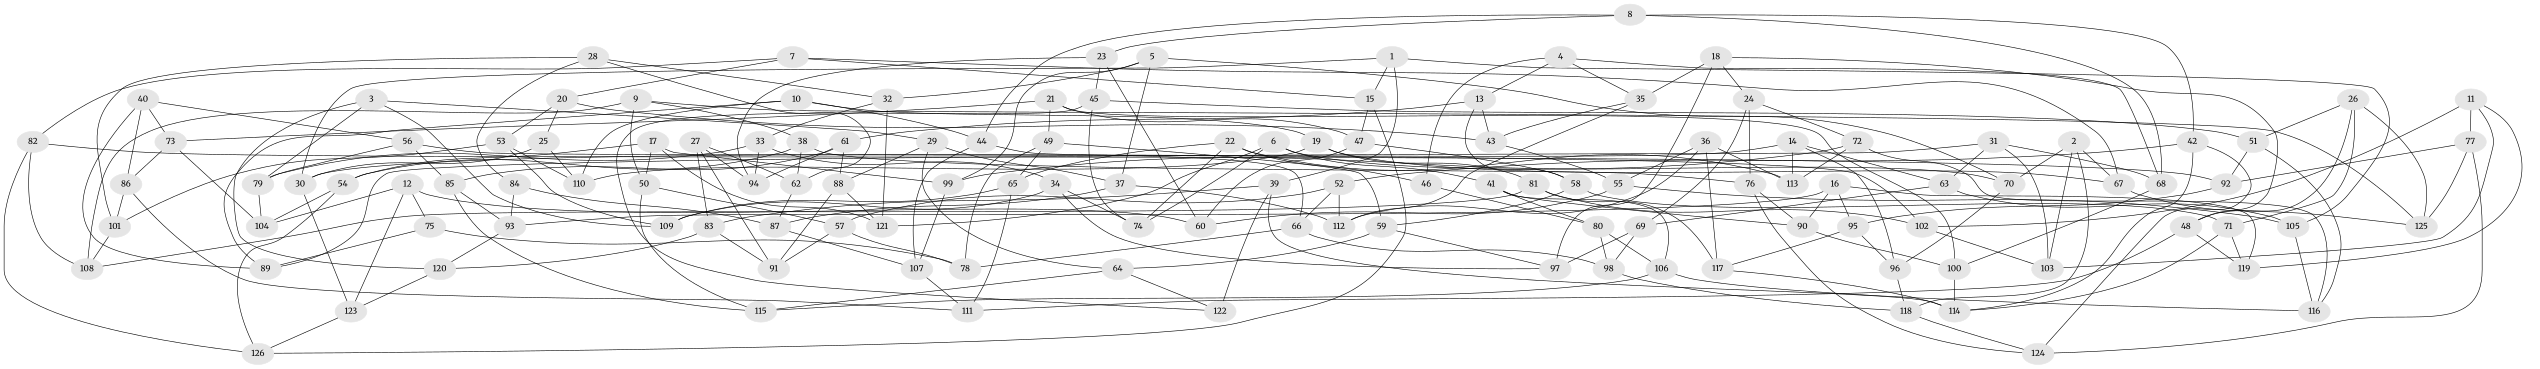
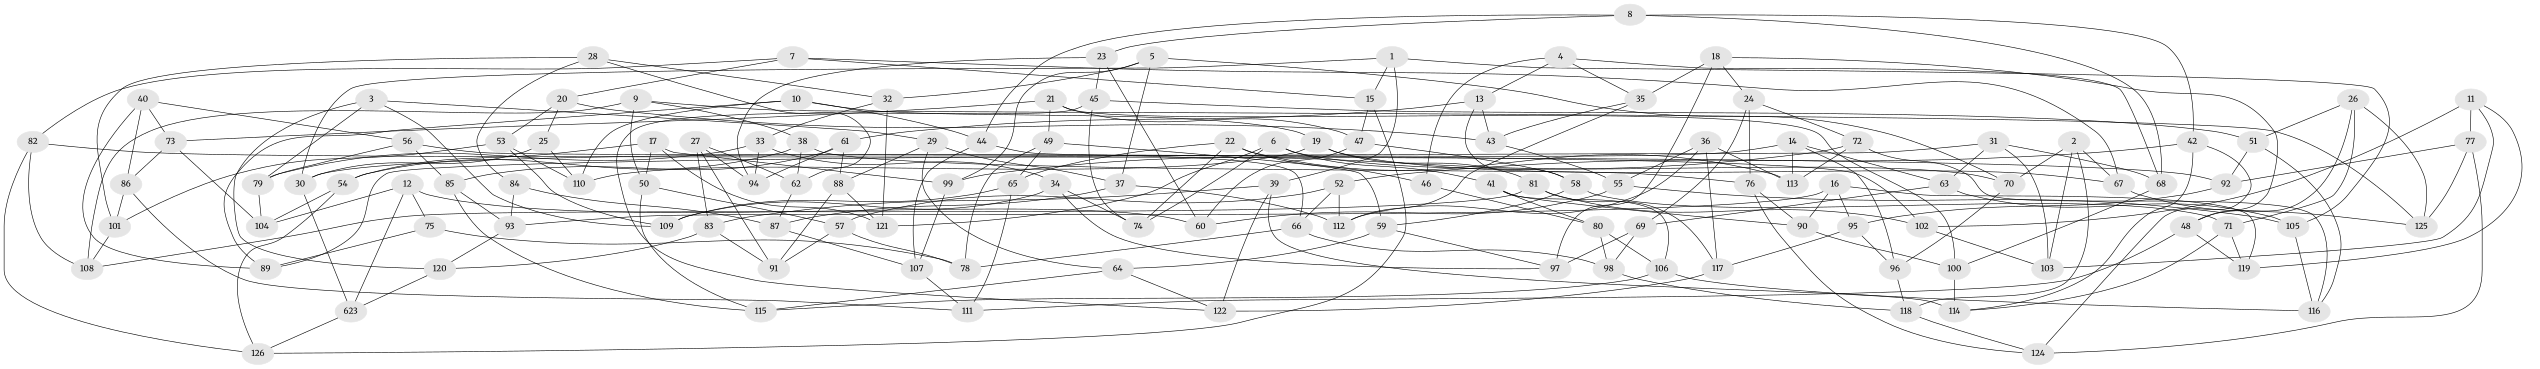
(1838, 283) -> (1471, 304)
(351, 312) -> (351, 312)
